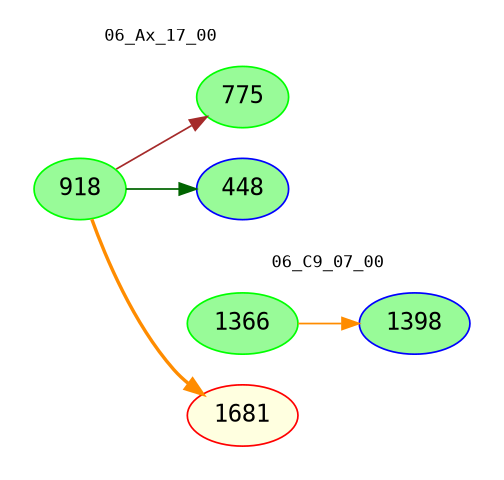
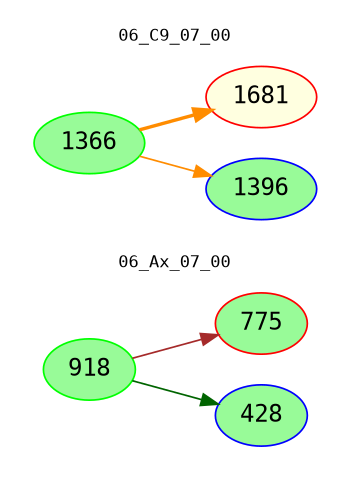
(161, 37) -> (175, 263)
(243, 97) -> (261, 324)
(243, 189) -> (261, 415)
(131, 307) -> (167, 122)
(415, 324) -> (261, 189)
